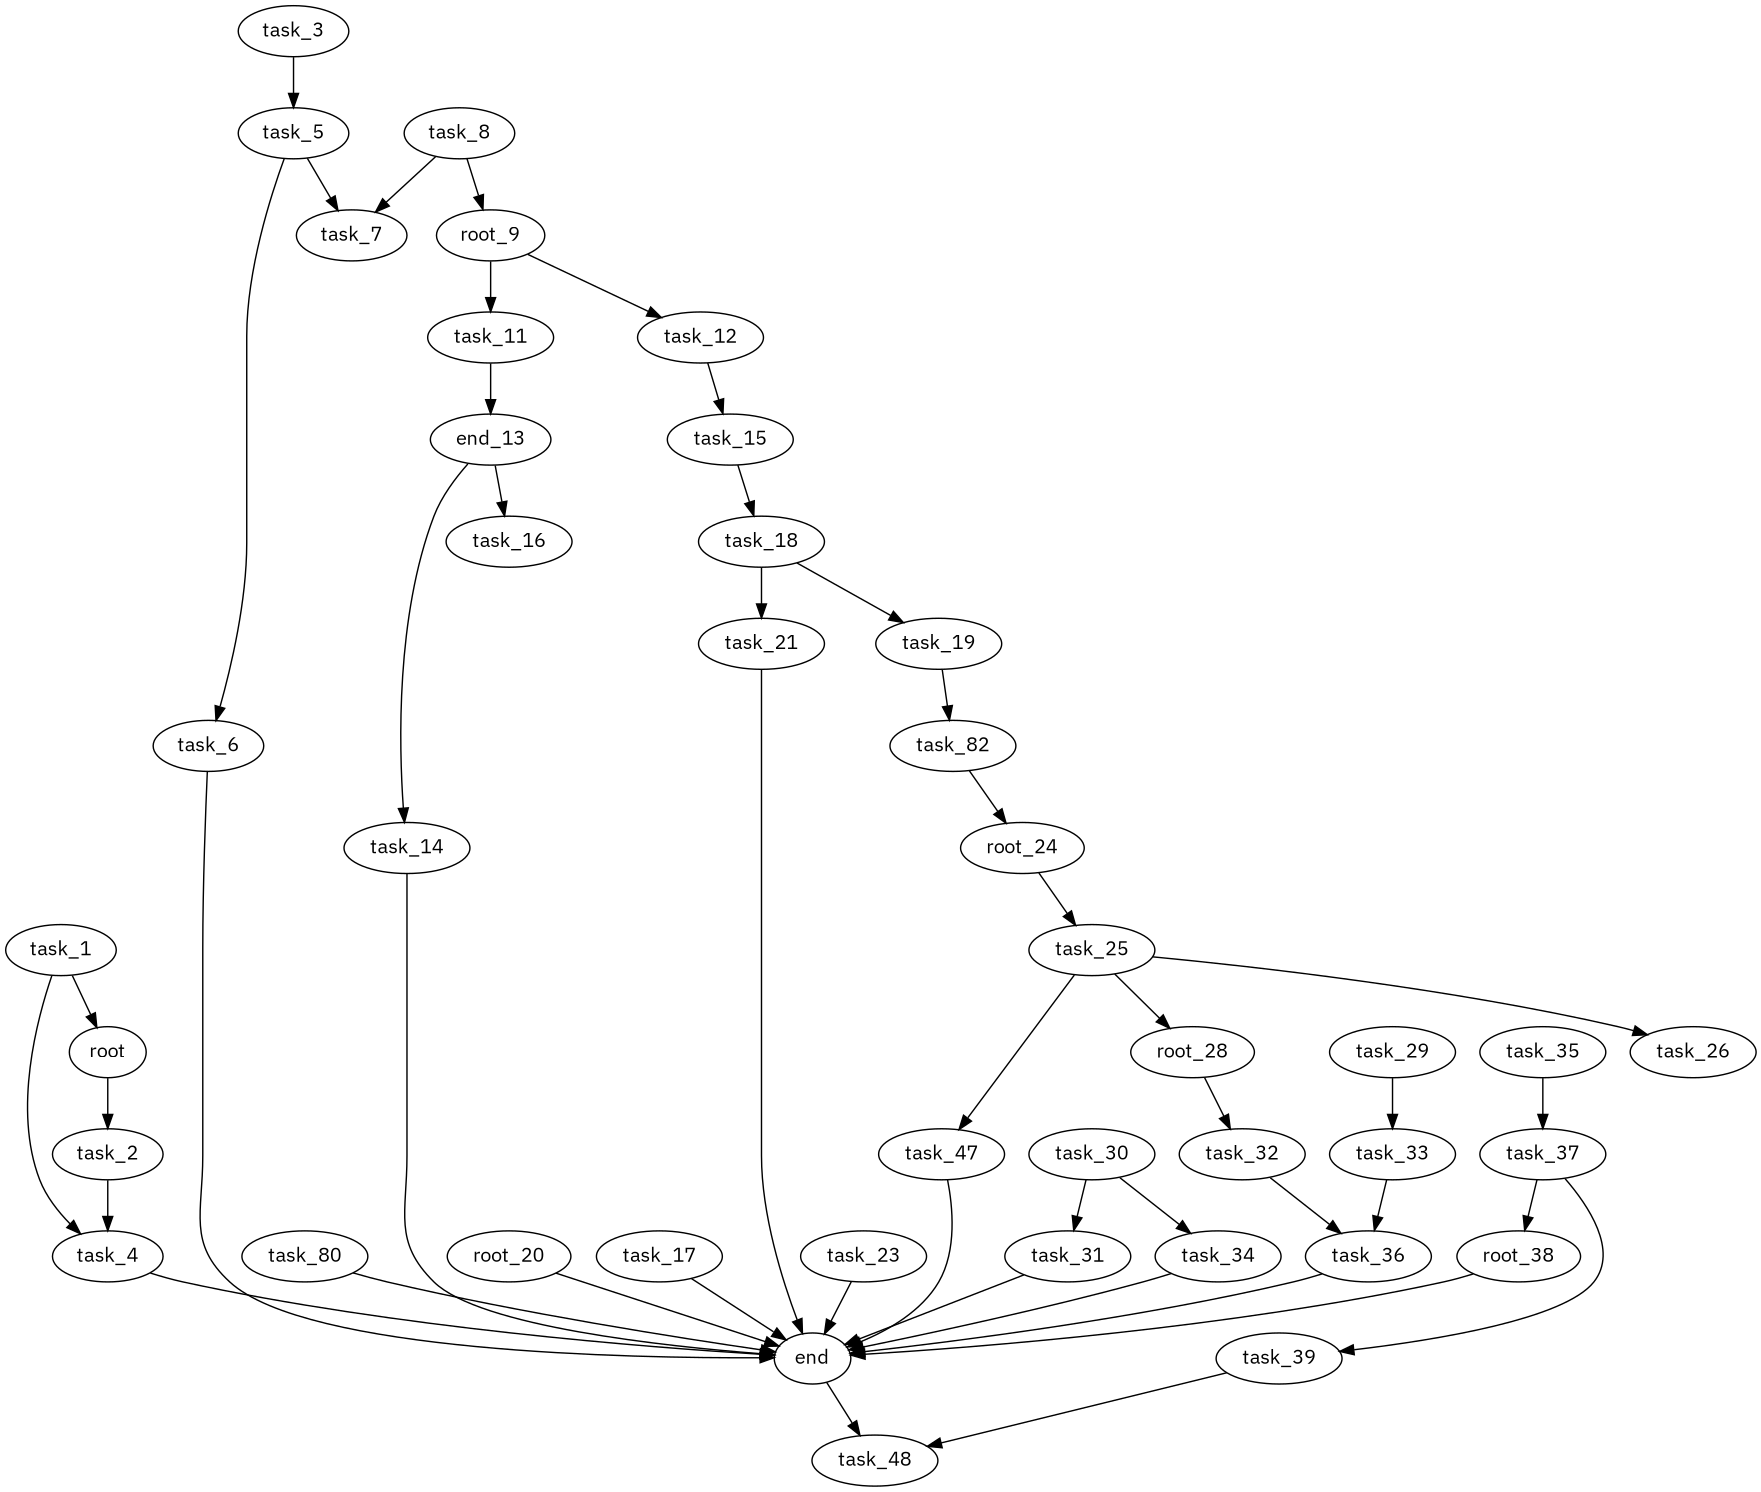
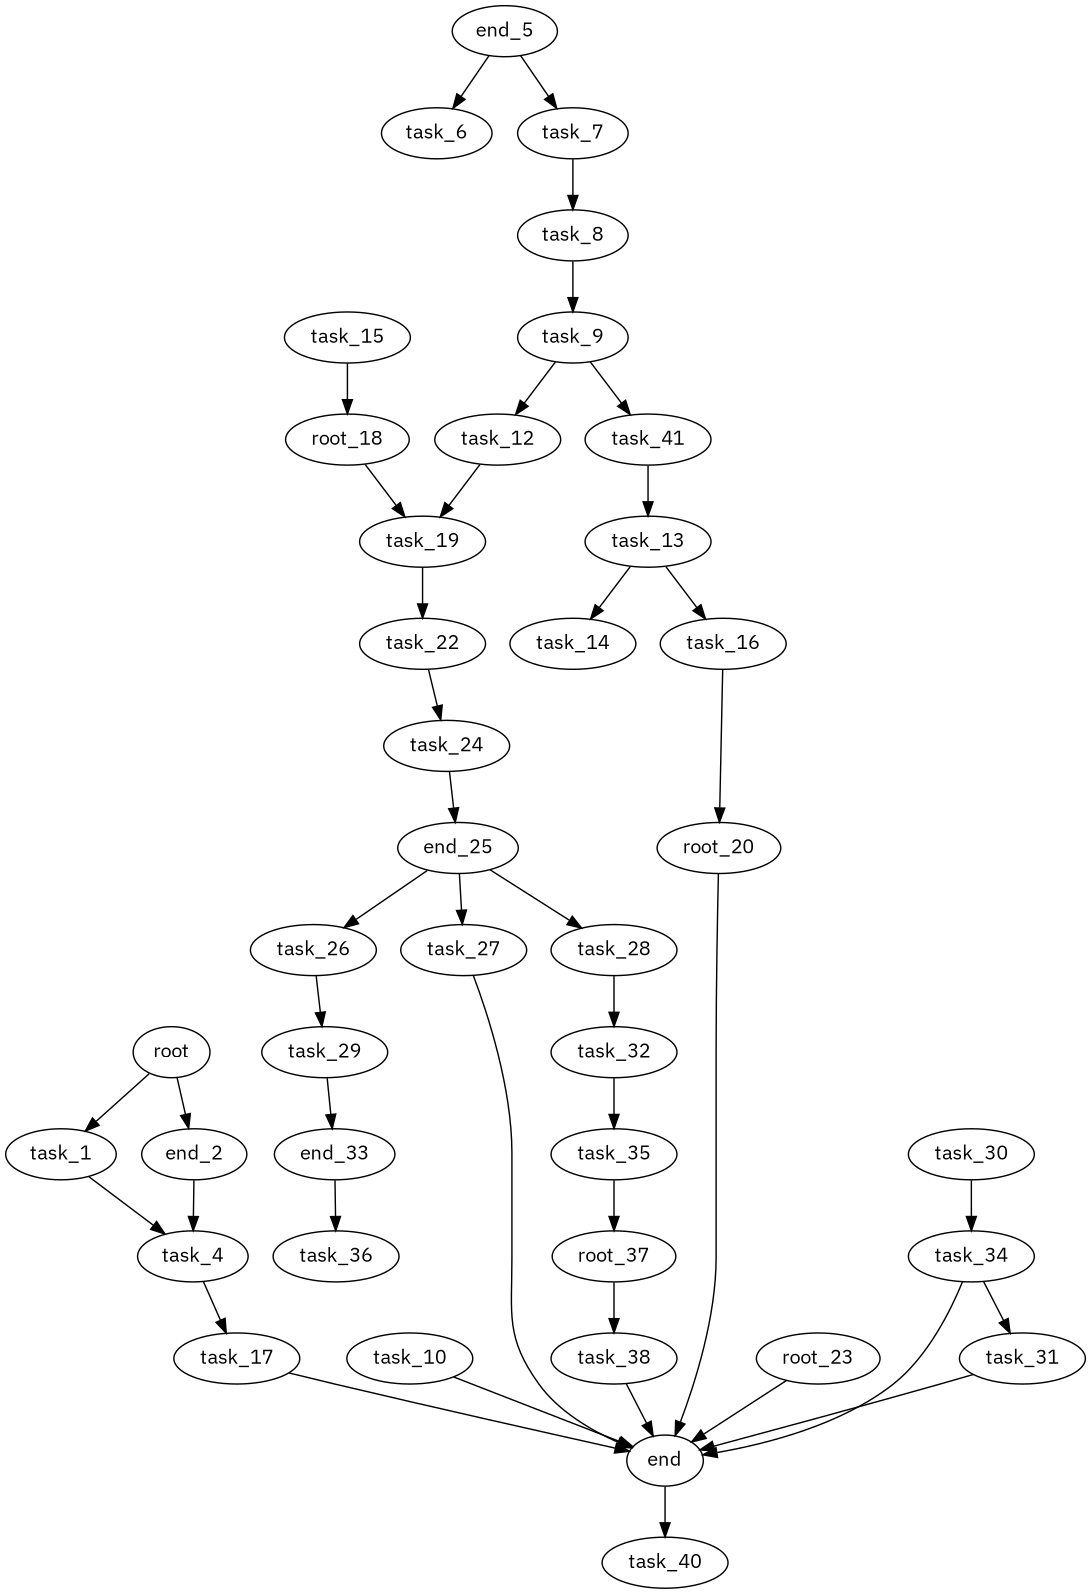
(294, 31) -> none
(294, 133) -> (505, 31)
(411, 179) -> (573, 177)
(491, 235) -> (573, 337)
(491, 337) -> (648, 440)
(713, 381) -> (464, 485)
(491, 440) -> (648, 542)
(761, 542) -> (347, 440)
(761, 644) -> none
none -> (721, 739)
(953, 746) -> (423, 644)
(1022, 848) -> (447, 746)
(1092, 950) -> (458, 848)
none -> (318, 994)
(82, 995) -> (123, 1098)
(1193, 1052) -> (614, 950)
(108, 1154) -> (194, 1154)
(942, 1154) -> (464, 950)
(1393, 1154) -> (335, 1154)
(1543, 1154) -> (614, 1256)
(1082, 1198) -> (994, 1301)
(1300, 1201) -> (614, 1096)
(411, 1250) -> none
(305, 1256) -> (410, 1358)
(864, 1256) -> (818, 1358)
(1519, 1256) -> (614, 1358)
(219, 1271) -> none
(1095, 1320) -> none
(453, 1326) -> (212, 1301)
(1279, 1358) -> none
(875, 1461) -> (665, 1563)
